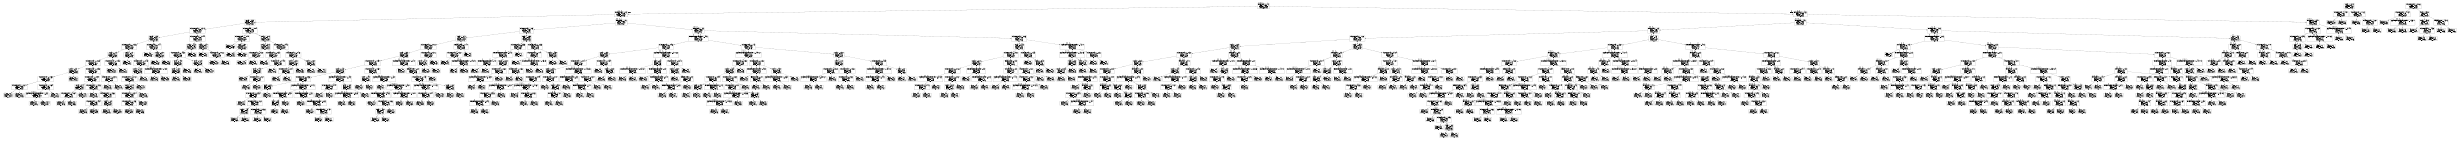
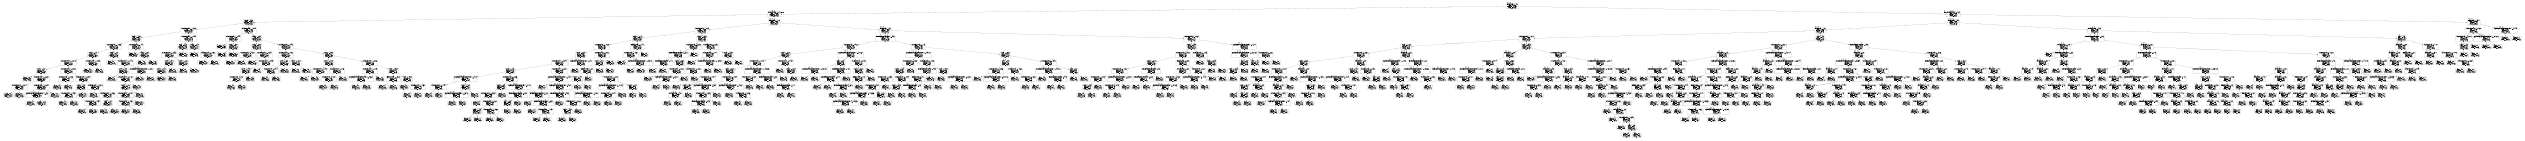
none -> (329, 55)
